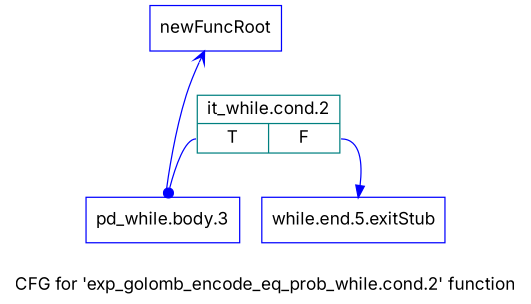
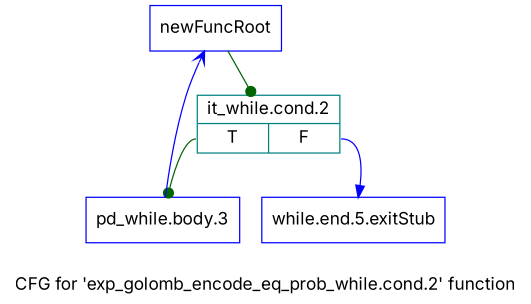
none -> (238, 69)
(179, 160) -> (179, 160)
